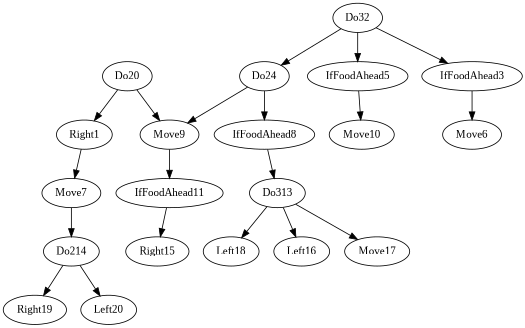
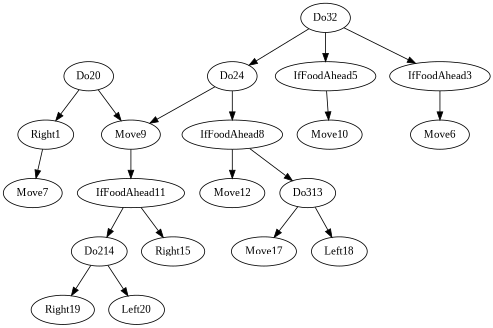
none -> (232, 193)
(71, 218) -> (117, 219)
(302, 251) -> none
